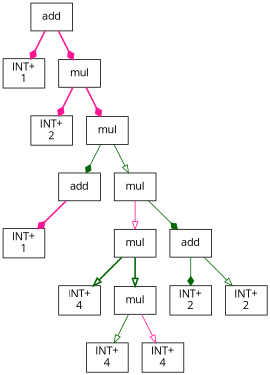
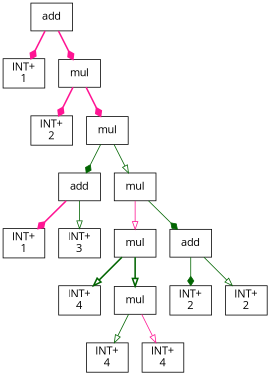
none -> (80, 243)
